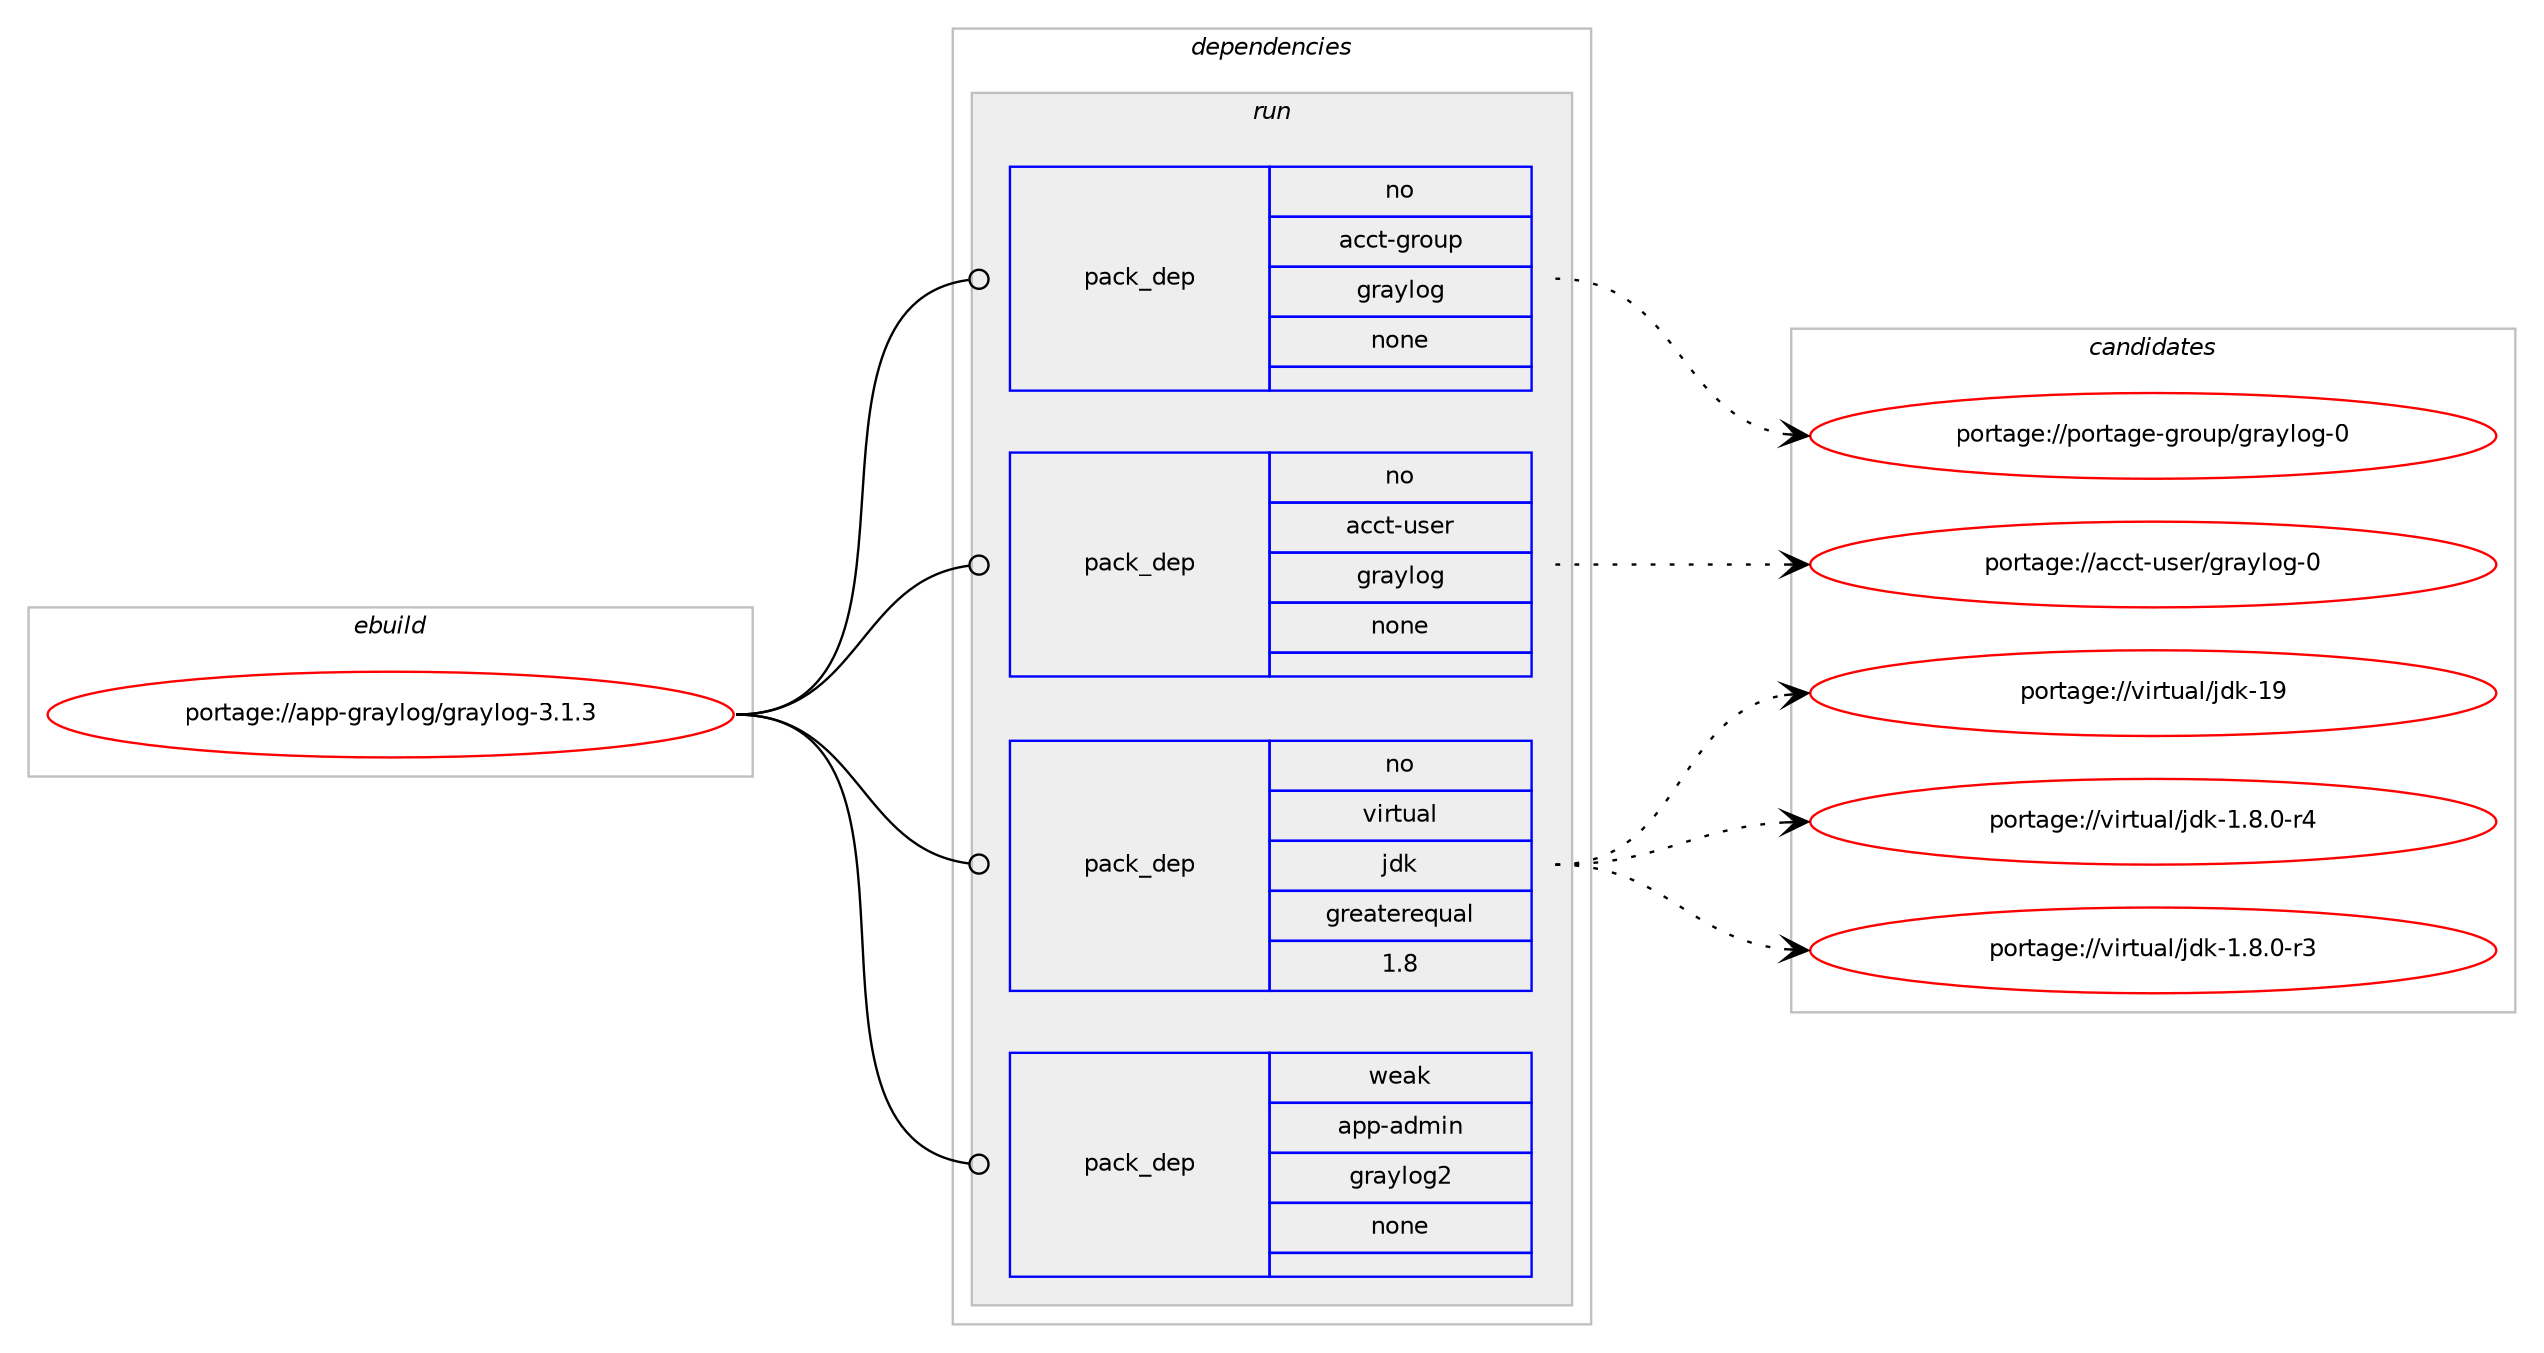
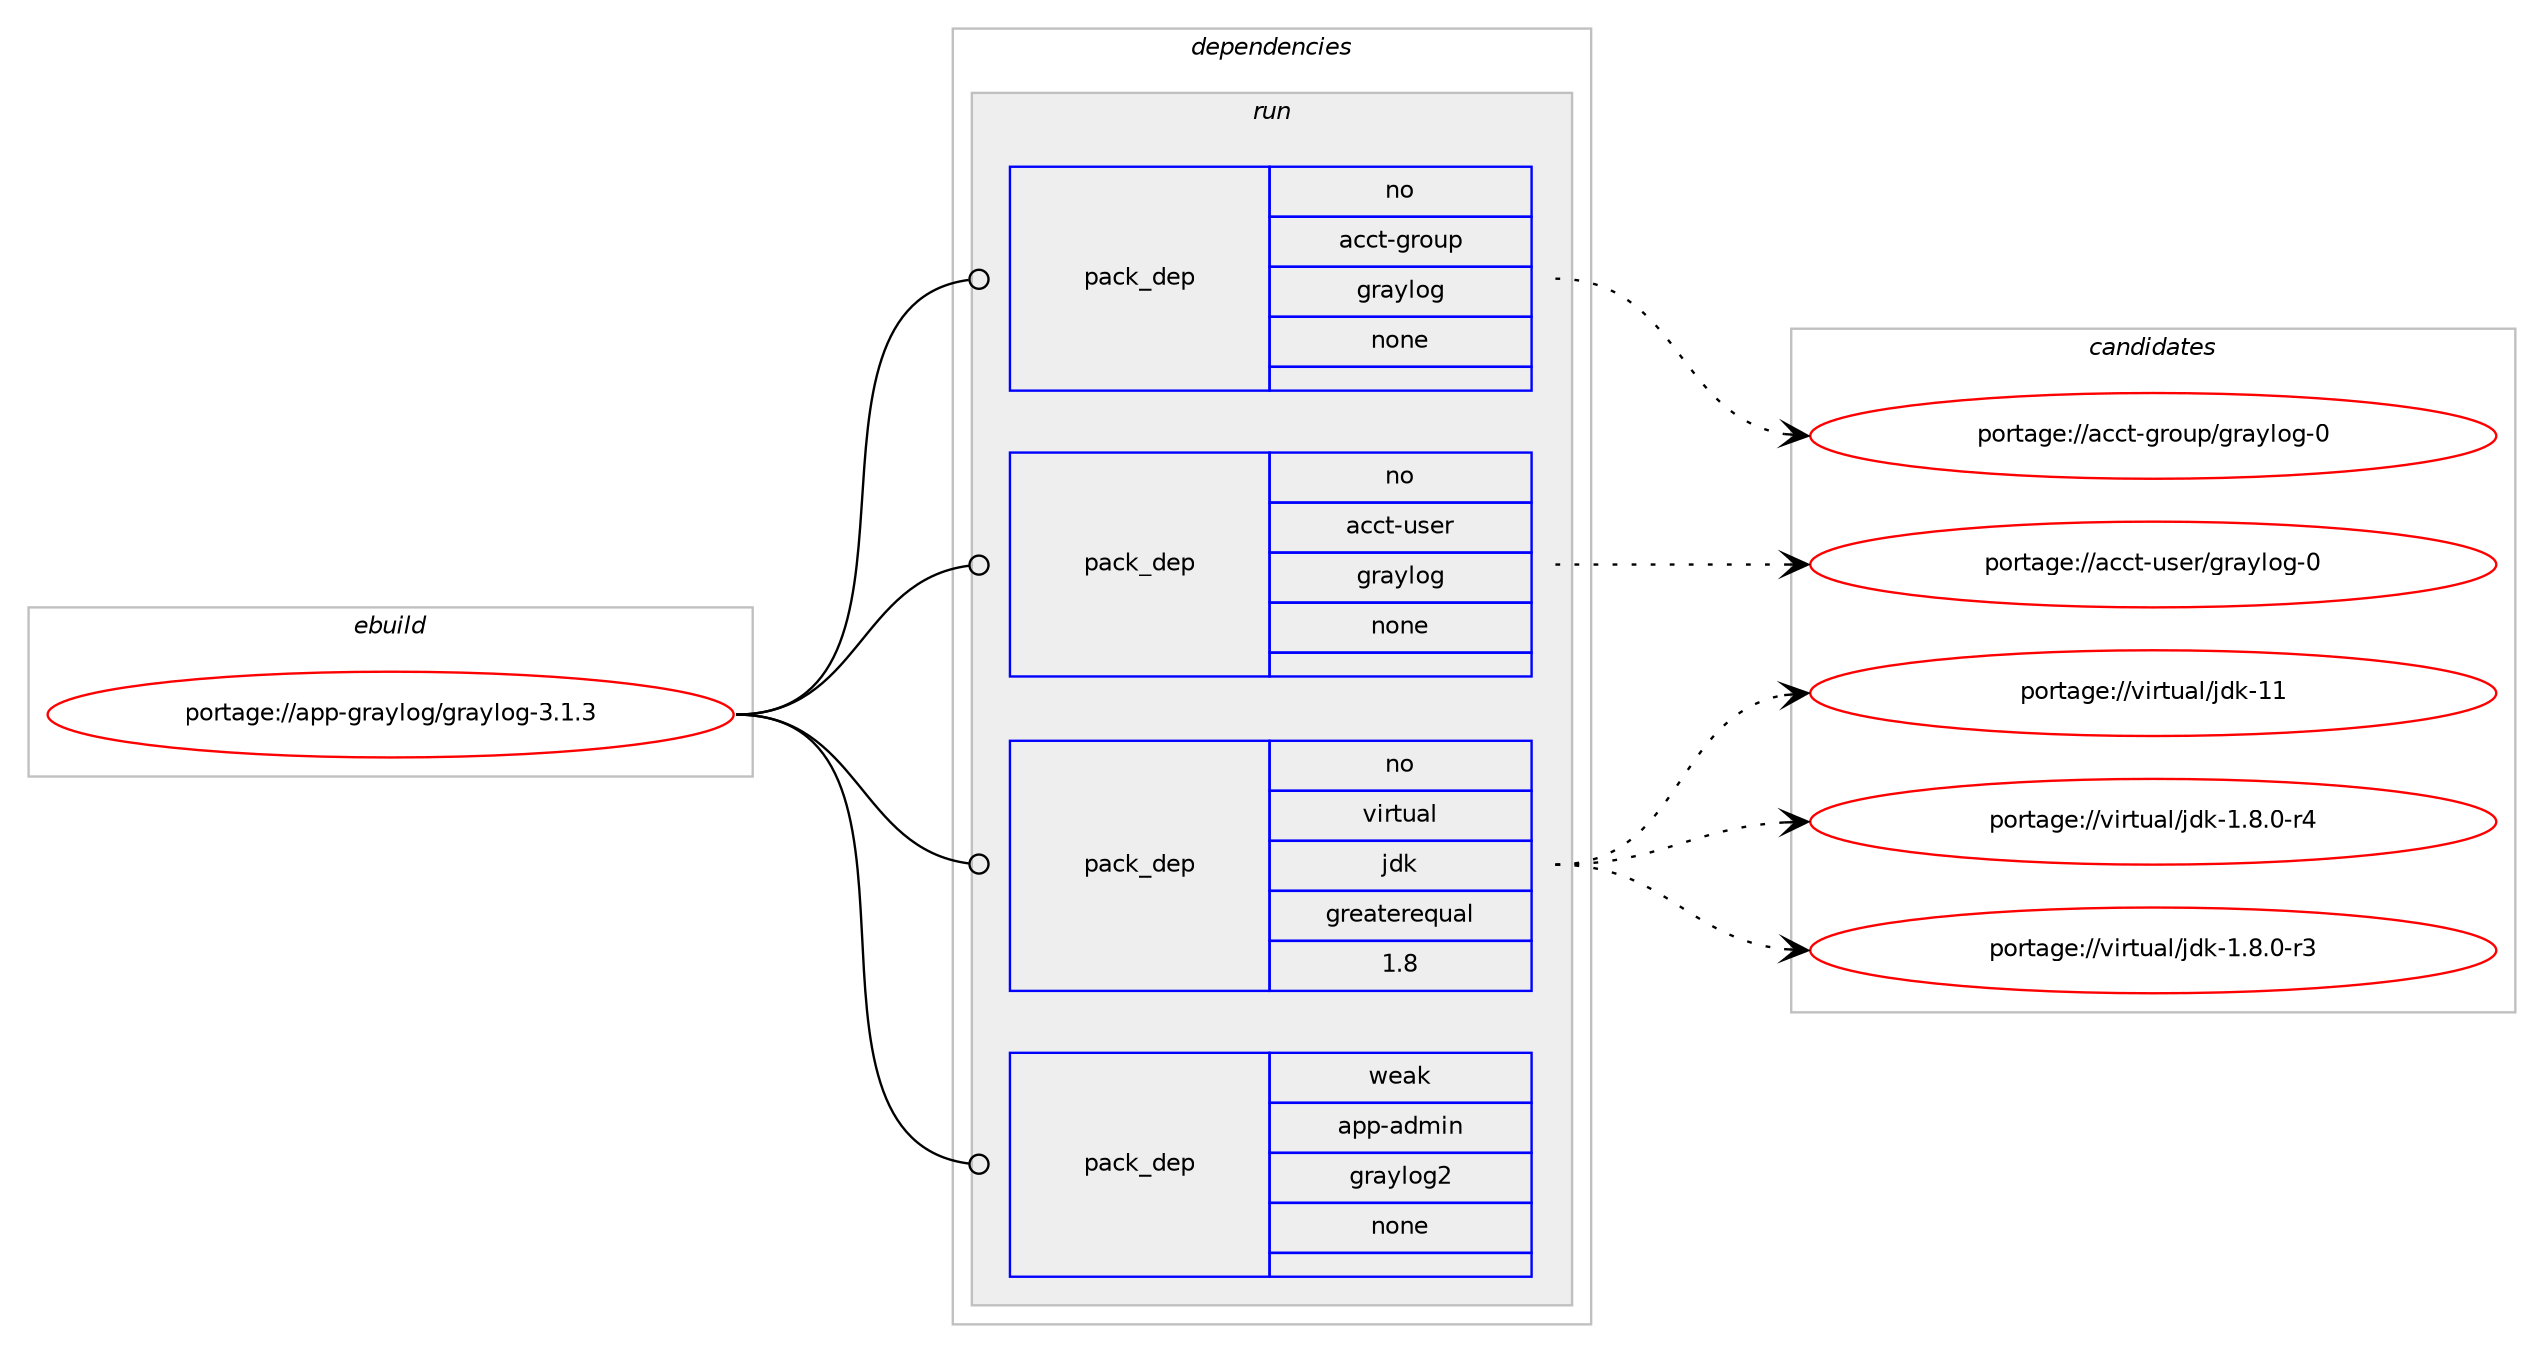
(2153, 436) -> (2153, 436)
(2153, 693) -> (2153, 693)
